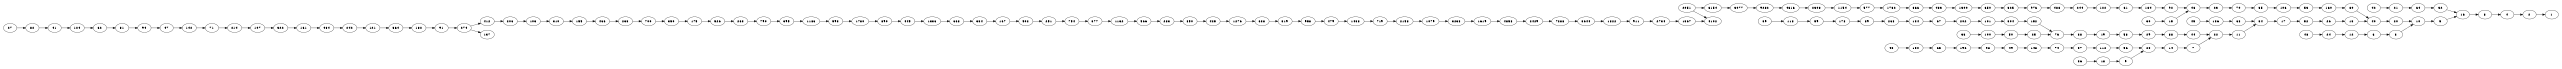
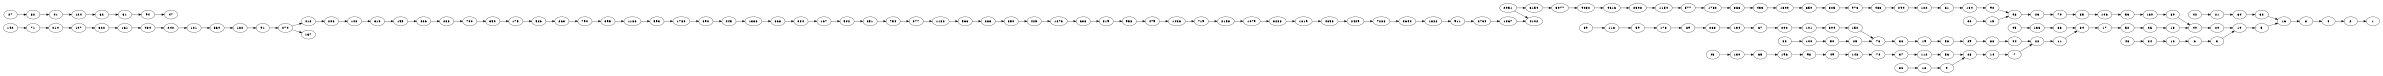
(177, 28) -> none
